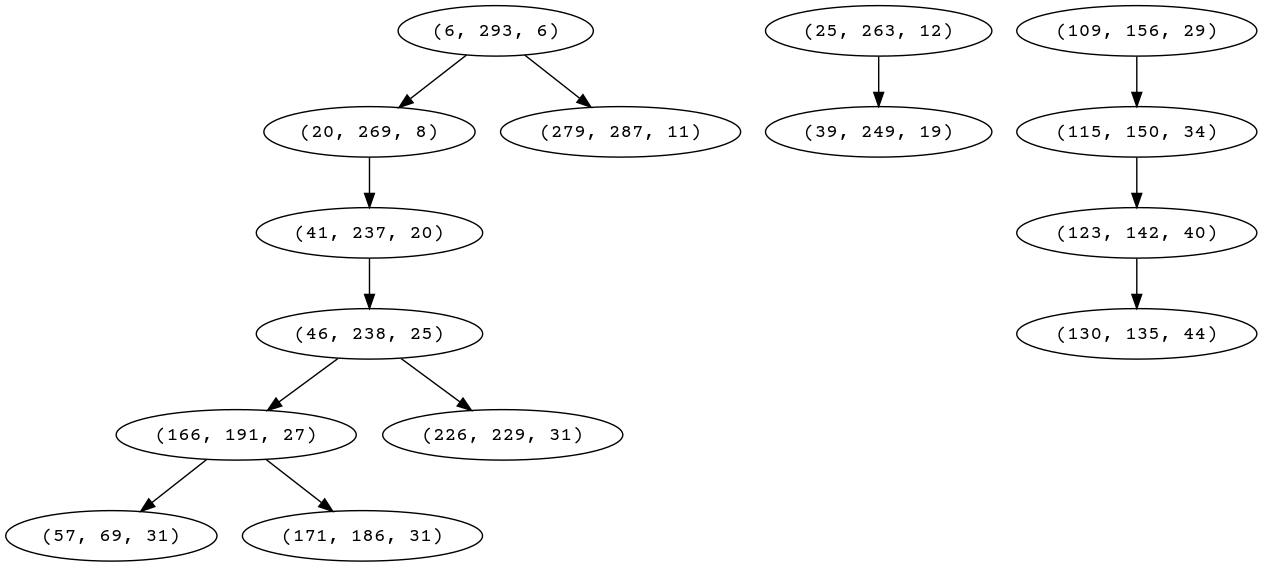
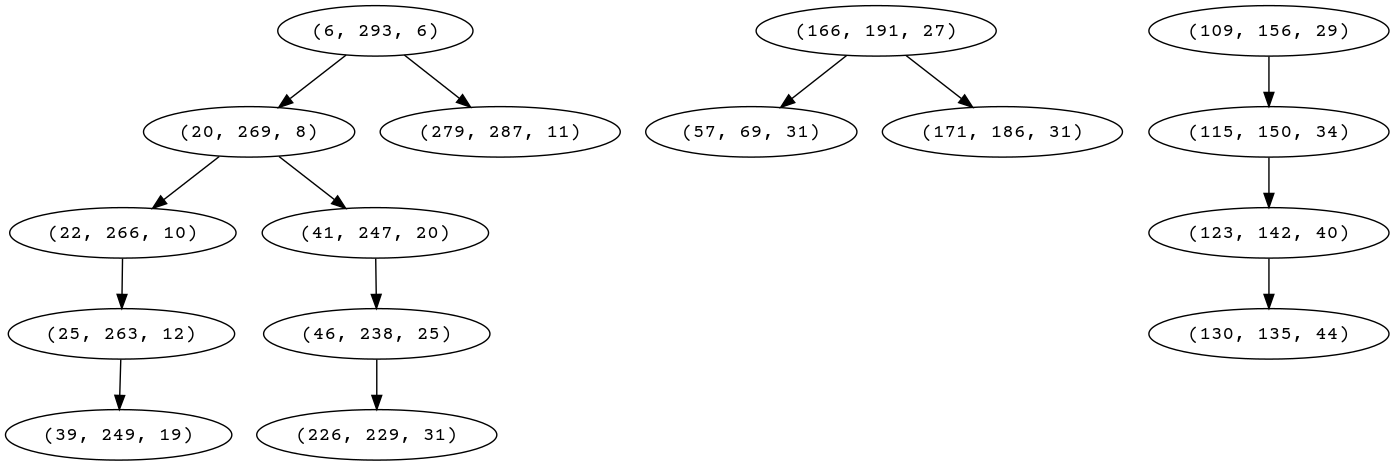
none -> (123, 233)
(369, 233) -> (375, 233)
(308, 380) -> none
